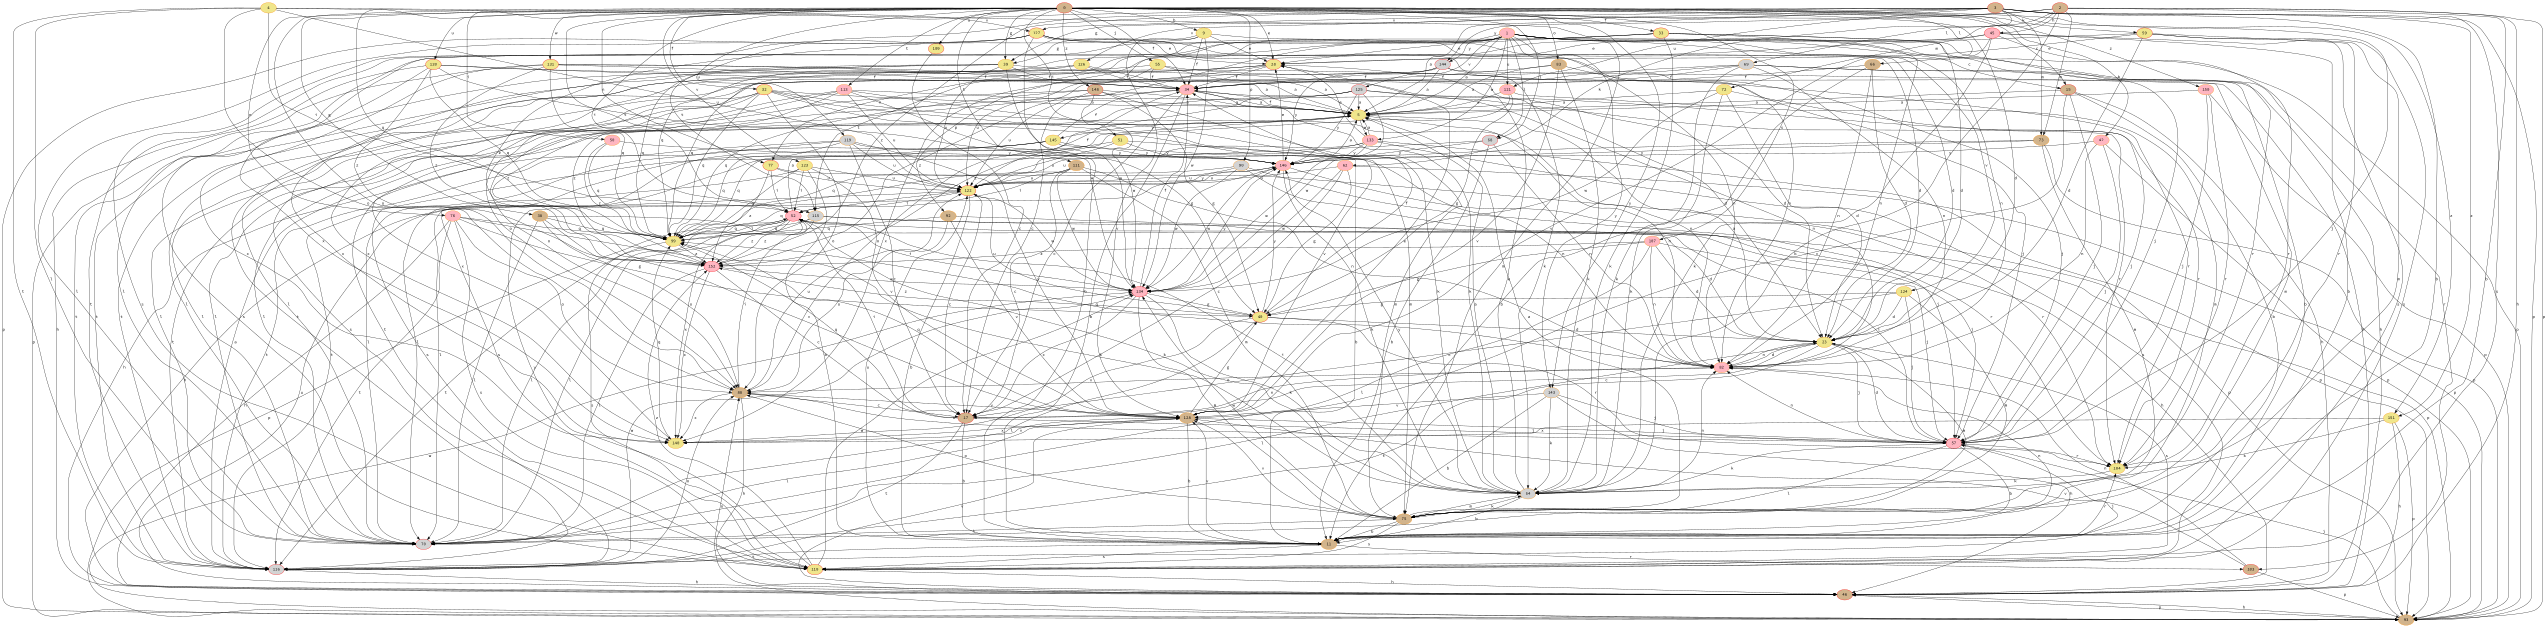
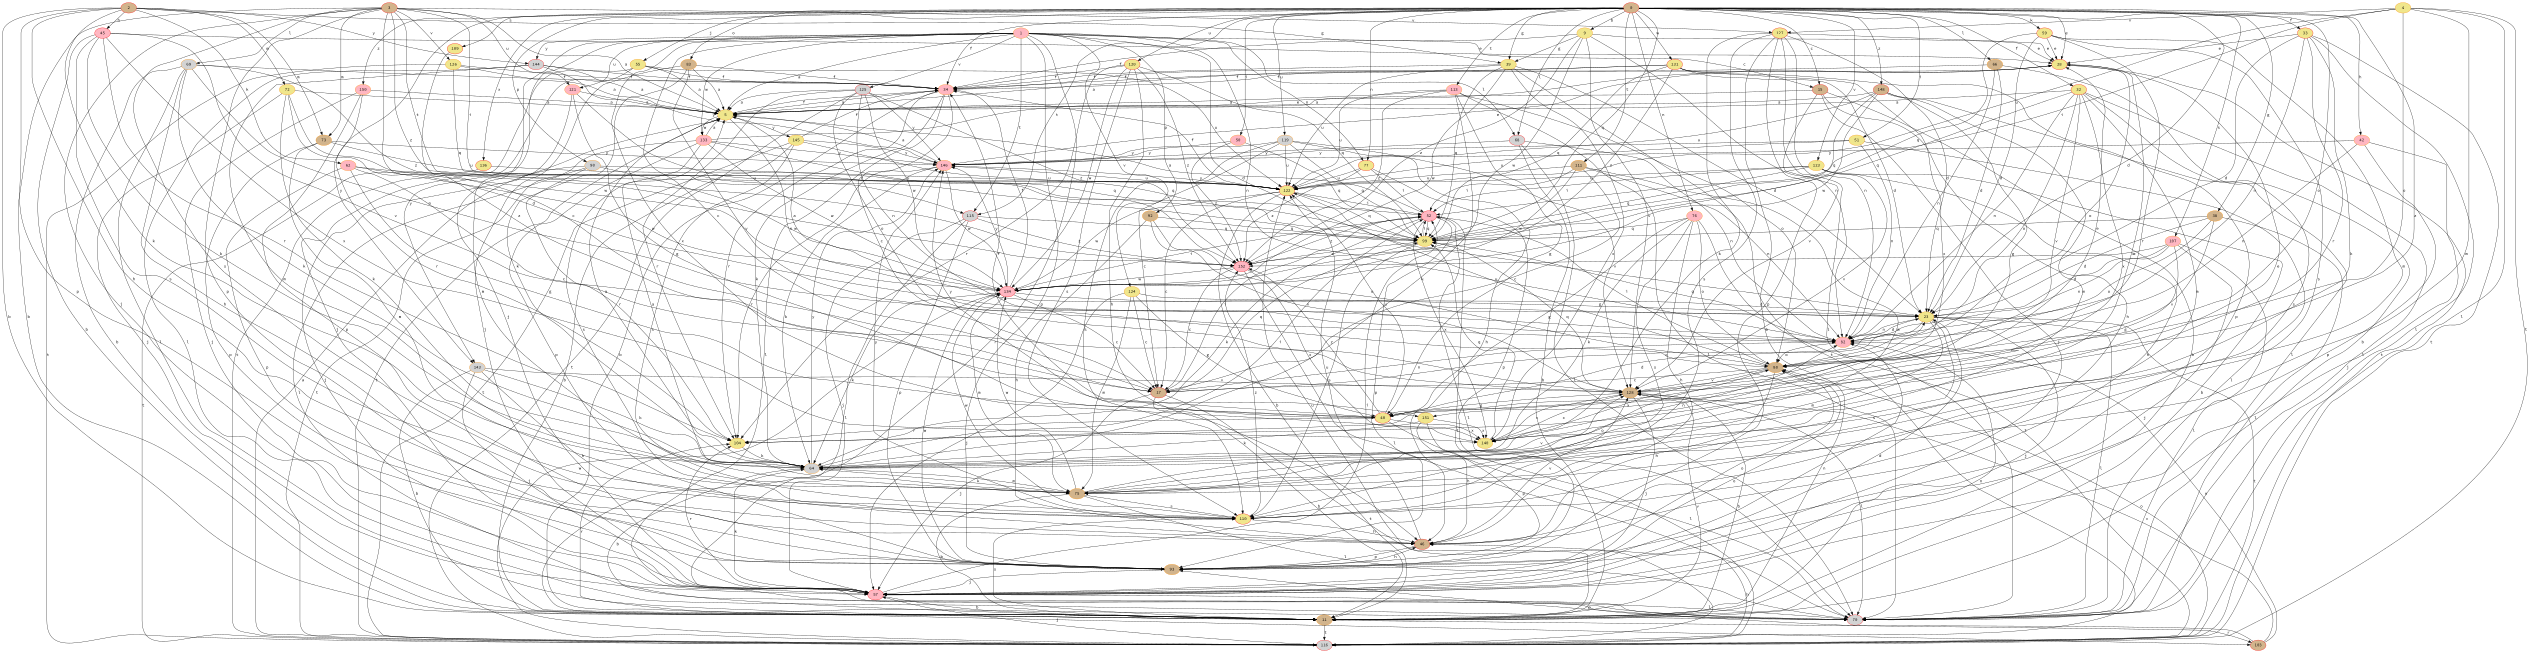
none -> (483, 165)
(2302, 178) -> none
(816, 216) -> (970, 216)
(1198, 304) -> (1465, 303)
